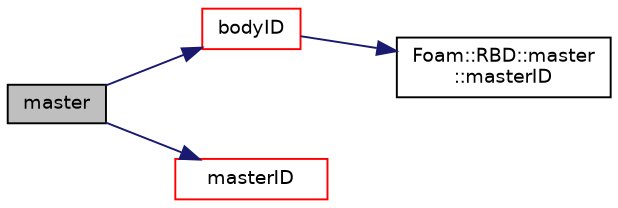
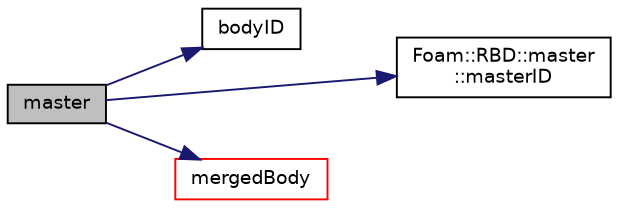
(251, 29) -> (251, 29)
(339, 42) -> (241, 89)
(251, 179) -> (251, 179)
